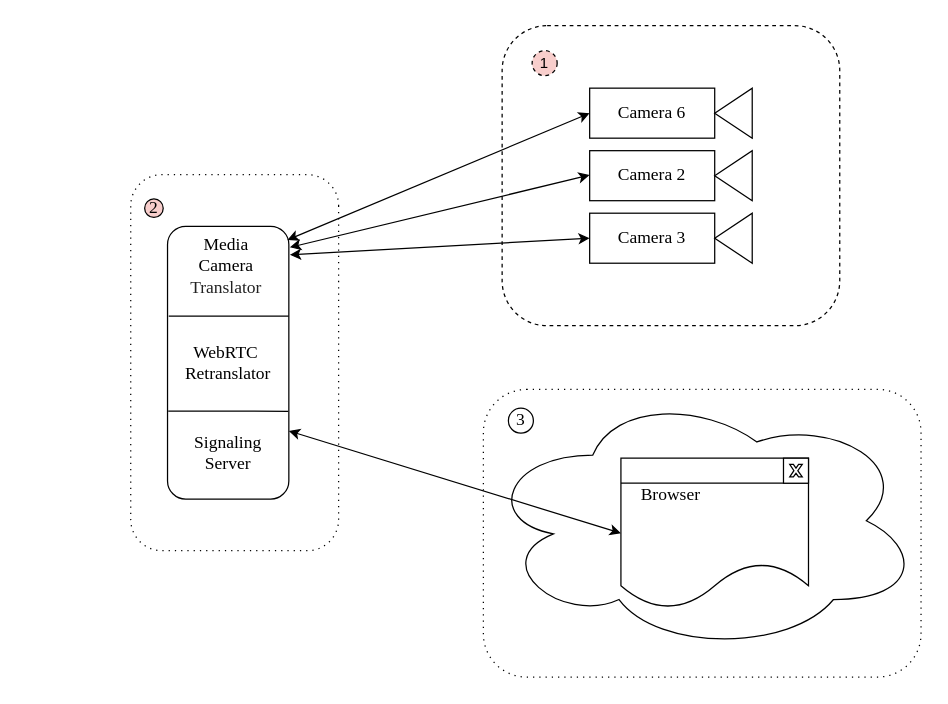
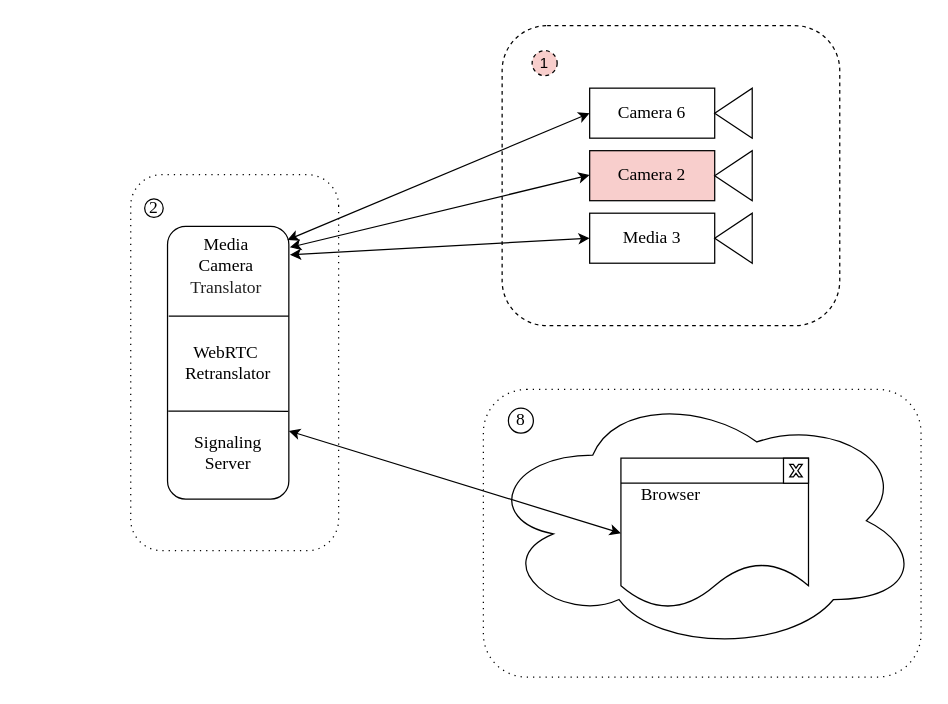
(652, 176) -> (652, 176)
(154, 208) -> (154, 208)
(652, 238) -> (652, 238)
(521, 421) -> (521, 421)
